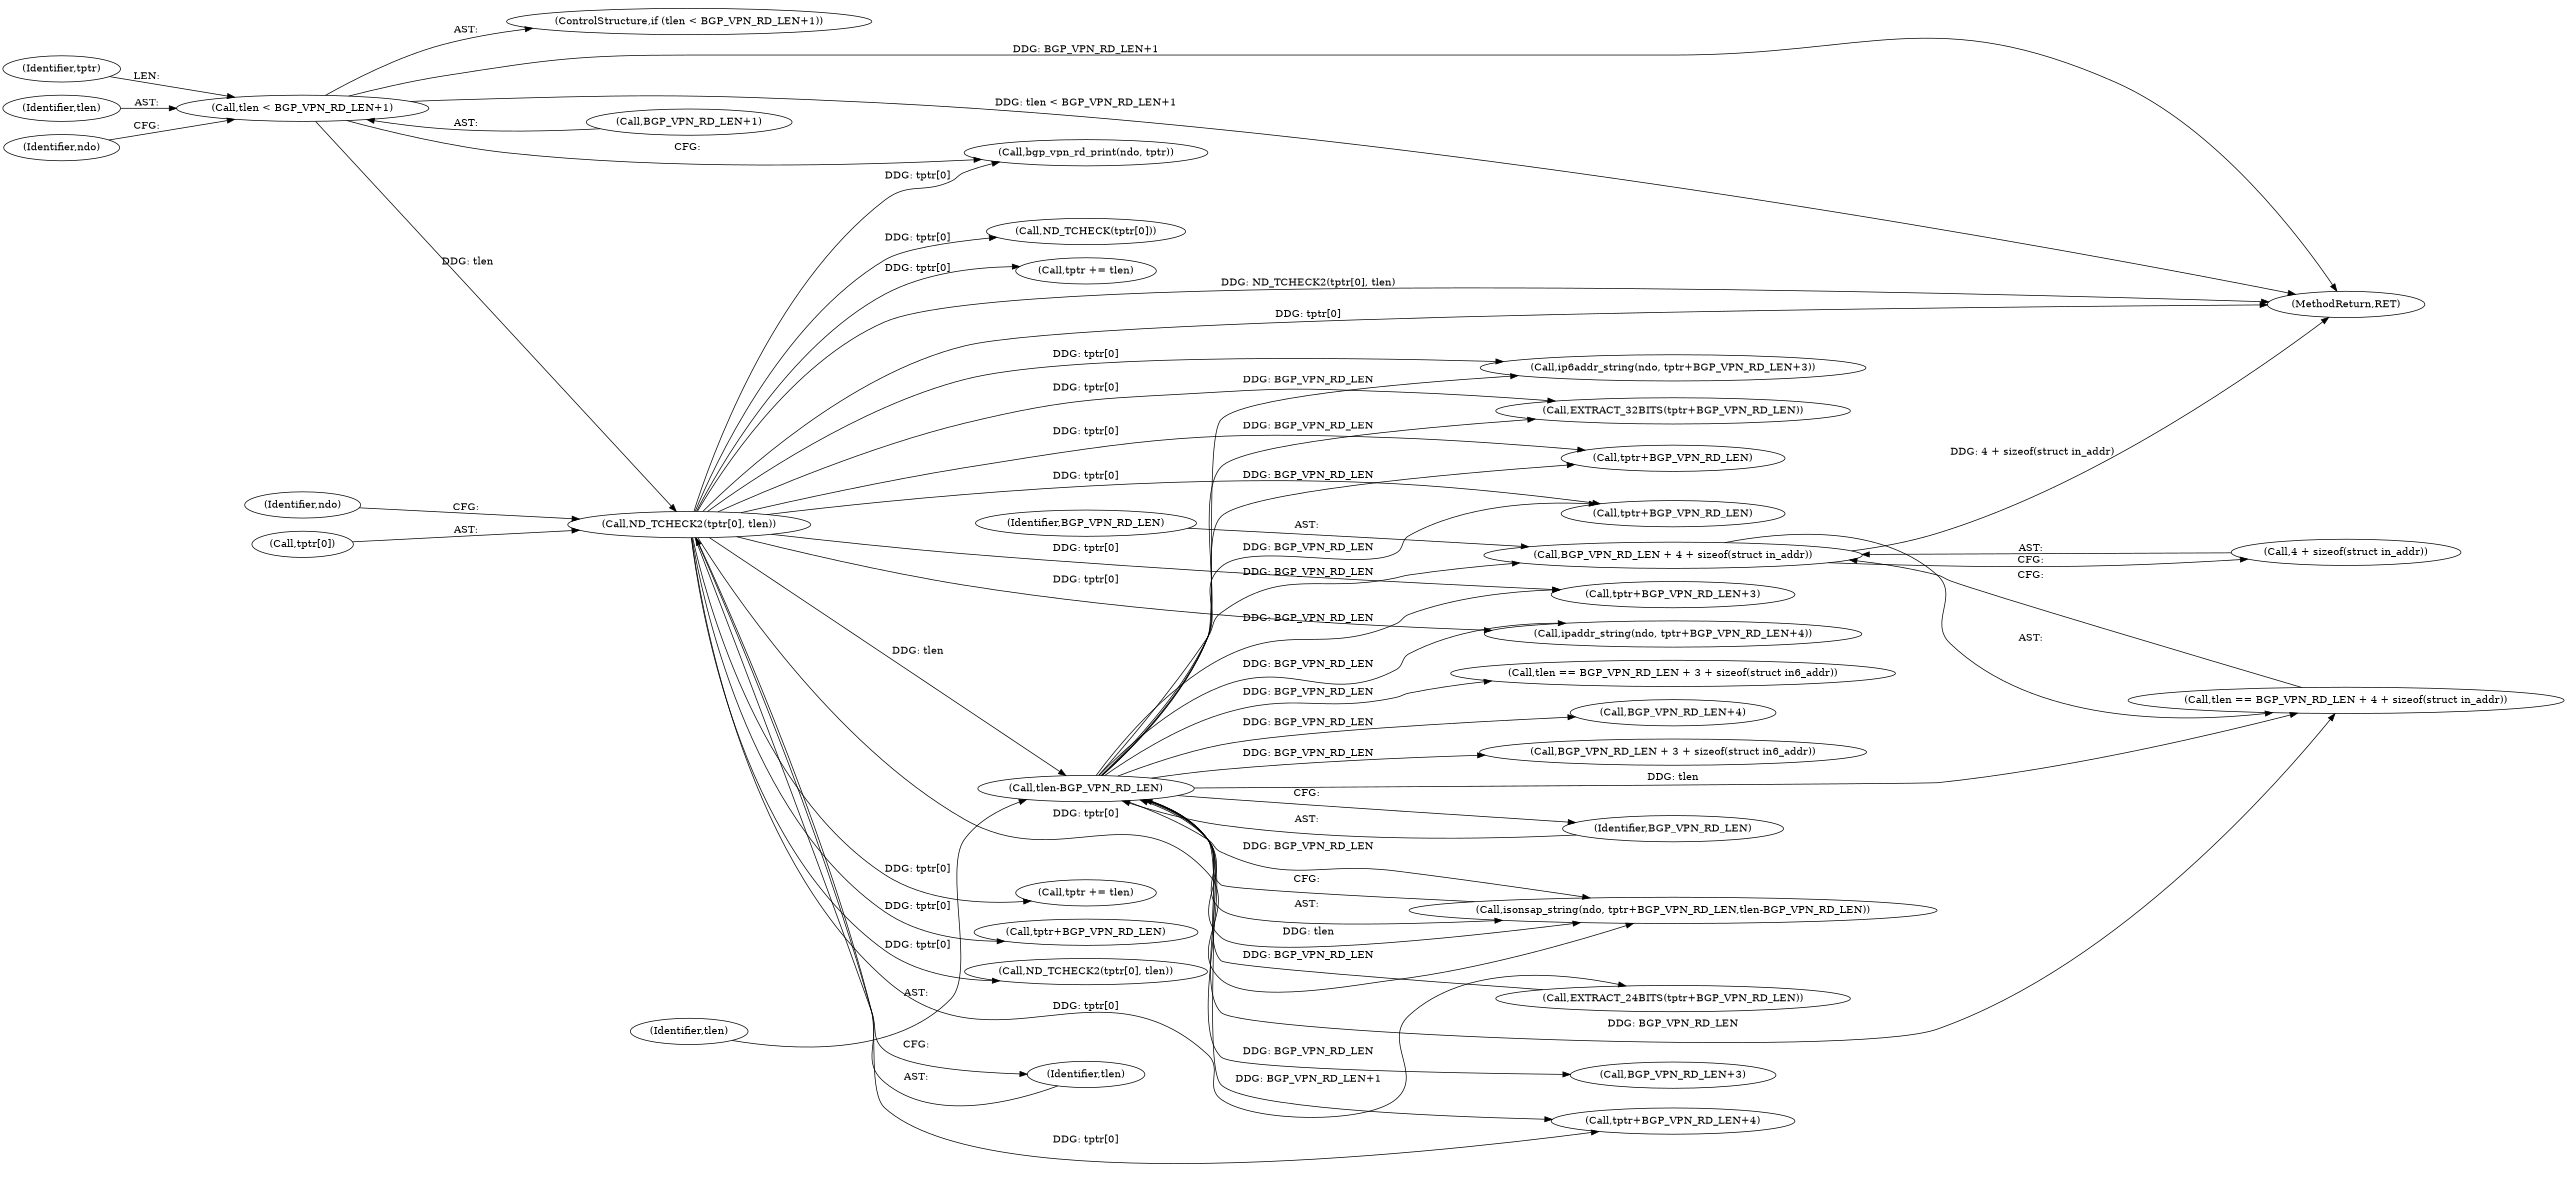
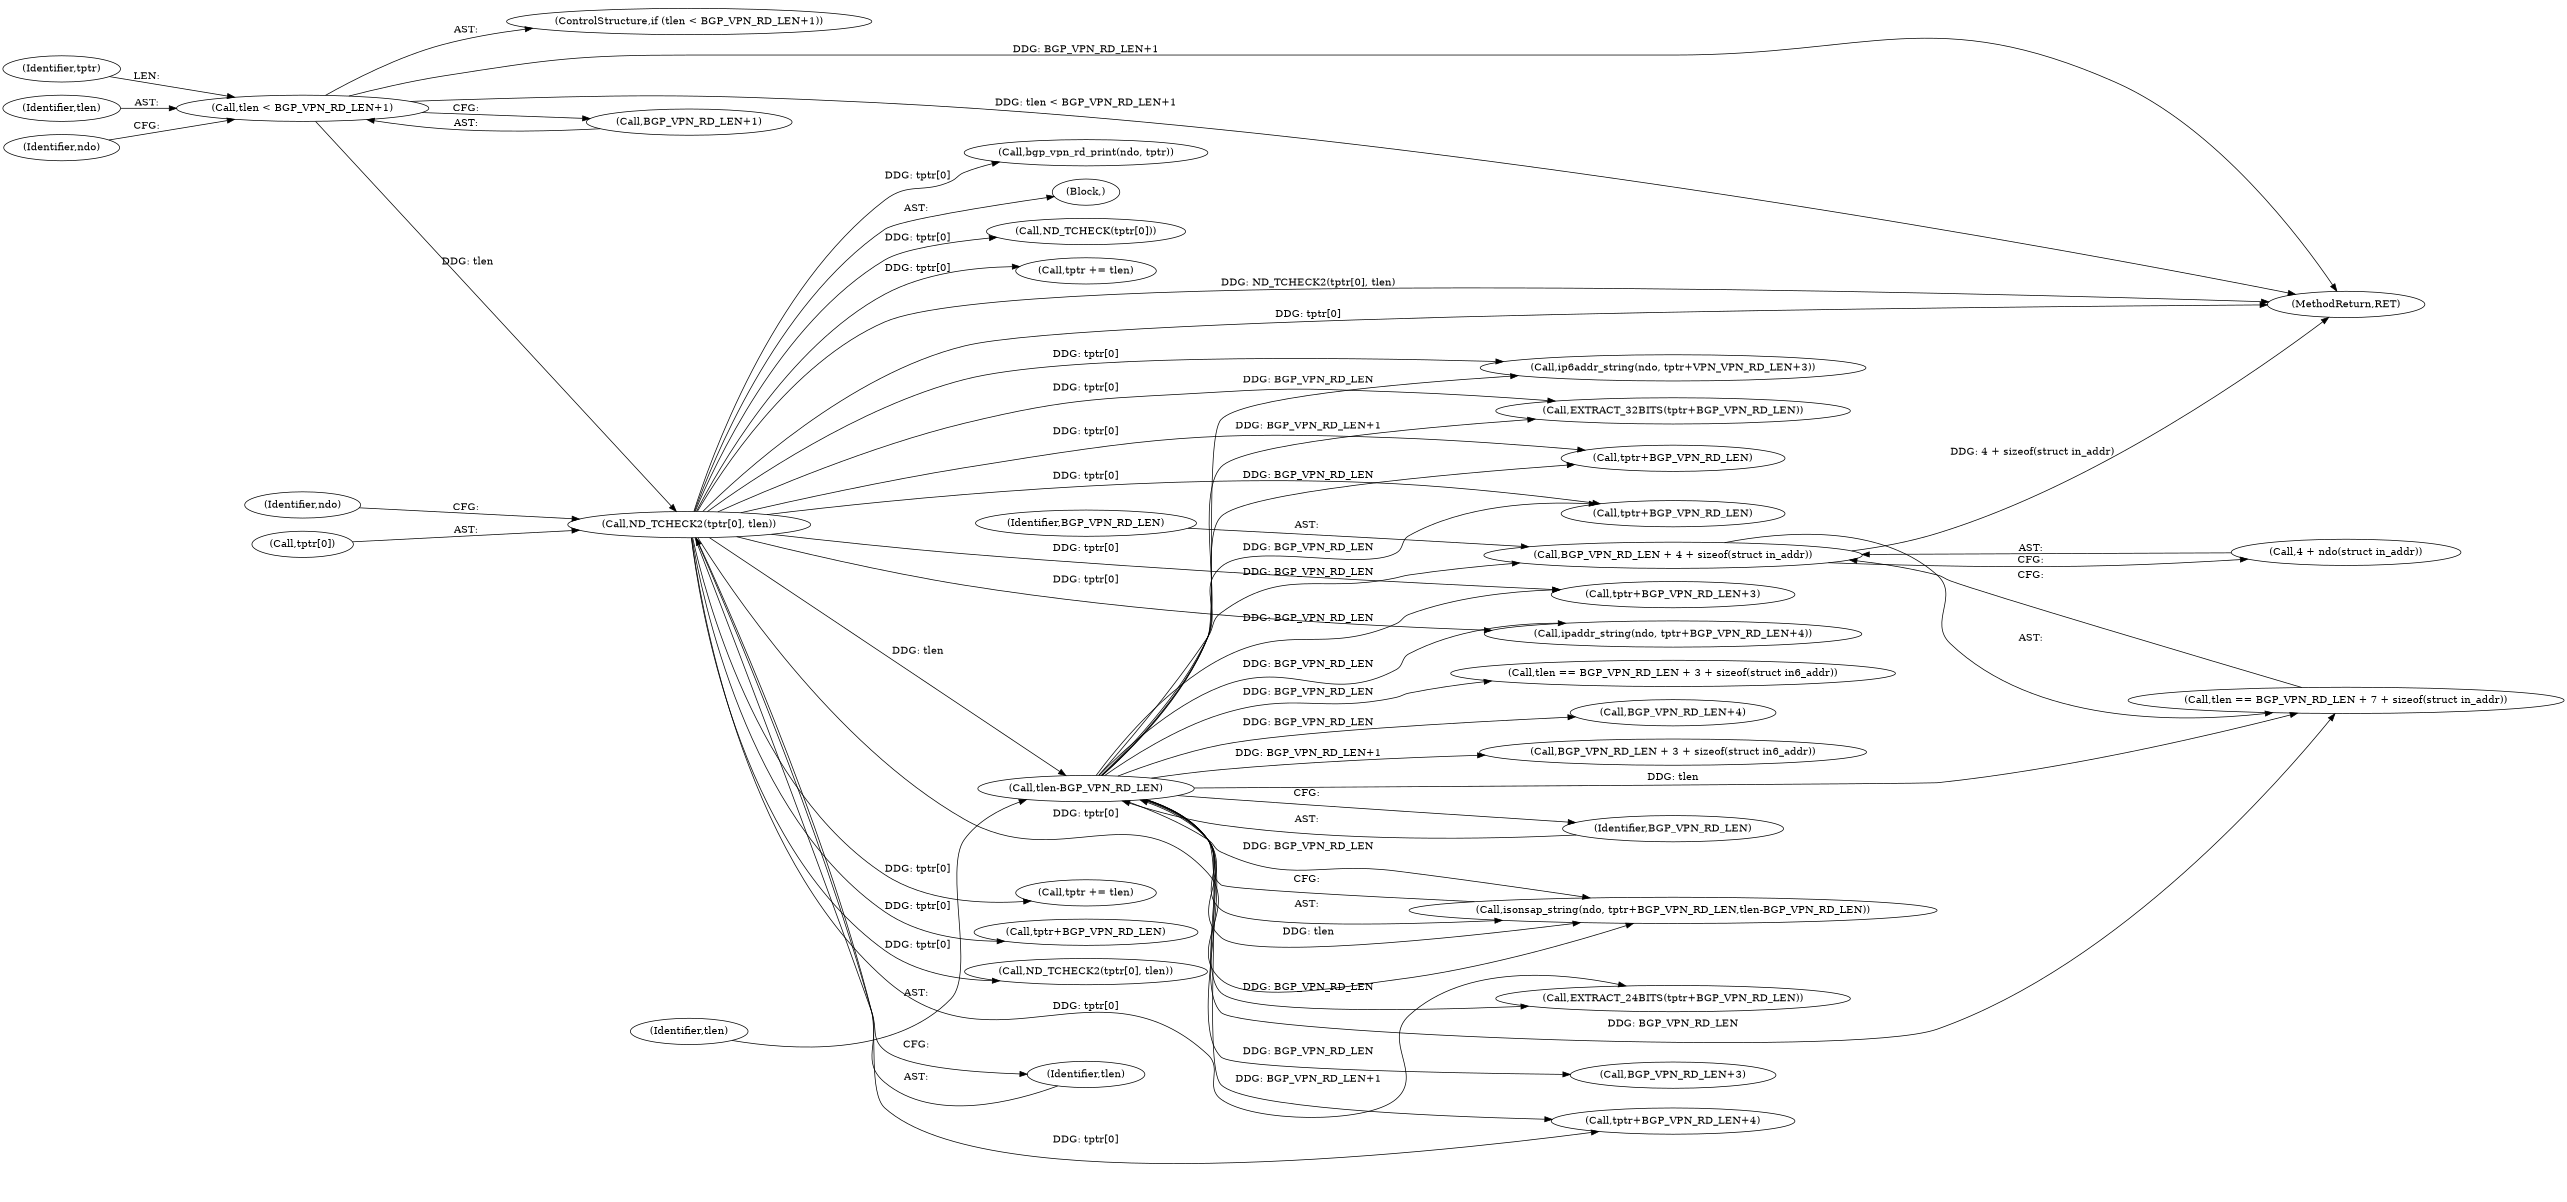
(658, 163) -> (502, 115)
none -> (1086, 192)
(1673, 368) -> (1673, 368)
(1308, 426) -> (1308, 426)
(2346, 552) -> (2346, 552)
(2346, 700) -> (2346, 700)
(1308, 753) -> (1308, 753)
(1286, 969) -> (1254, 1003)
